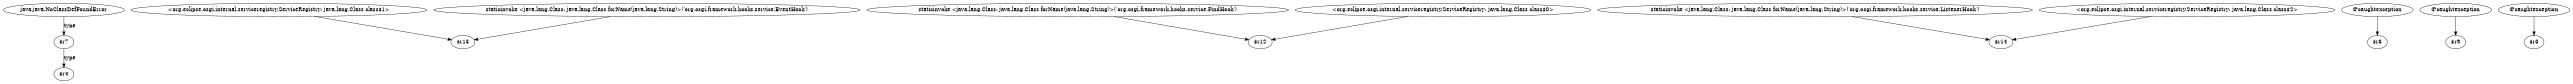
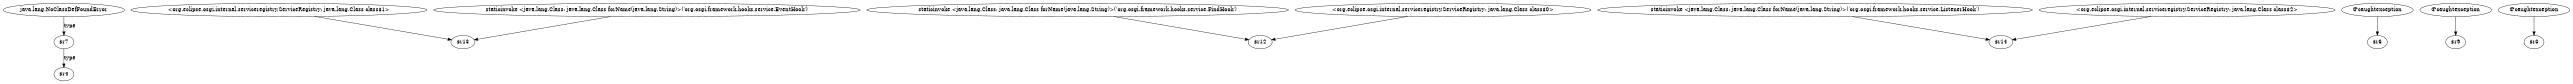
(64, 10) -> (64, 10)
